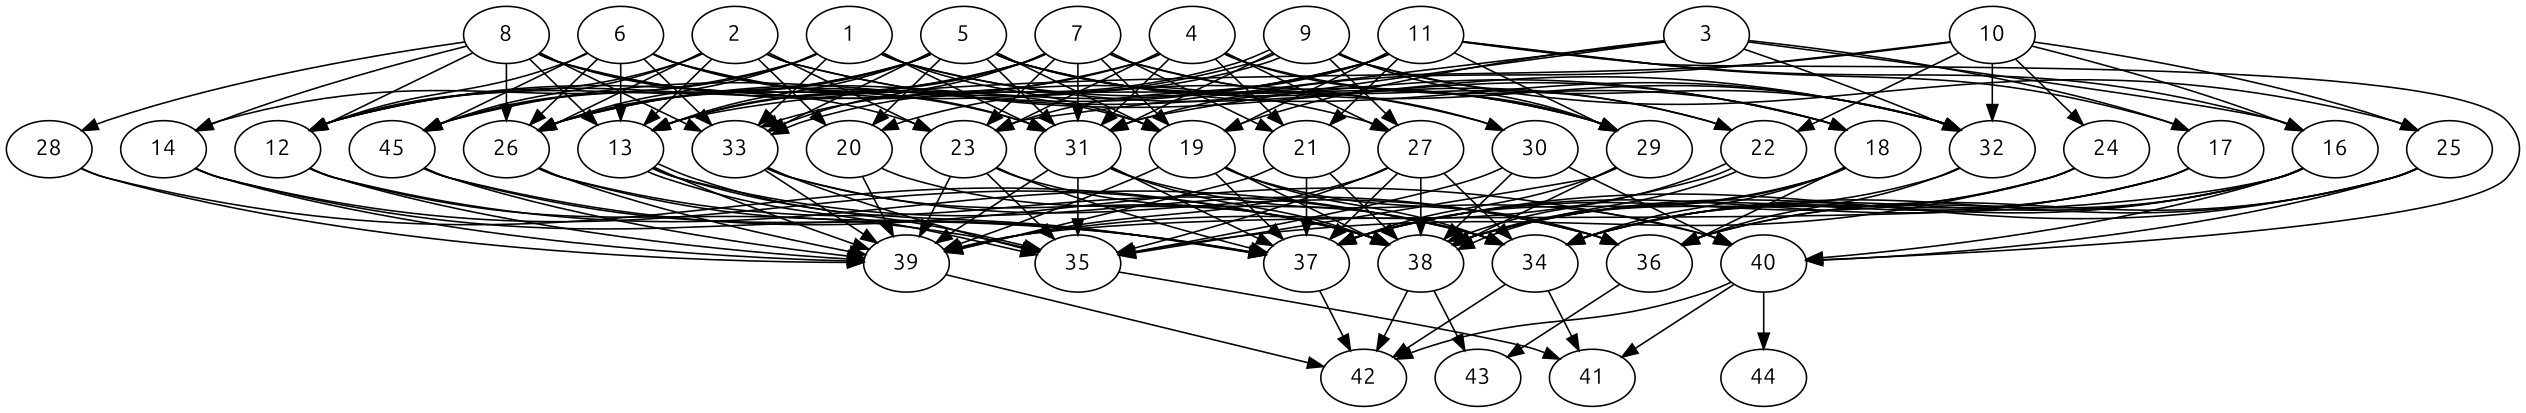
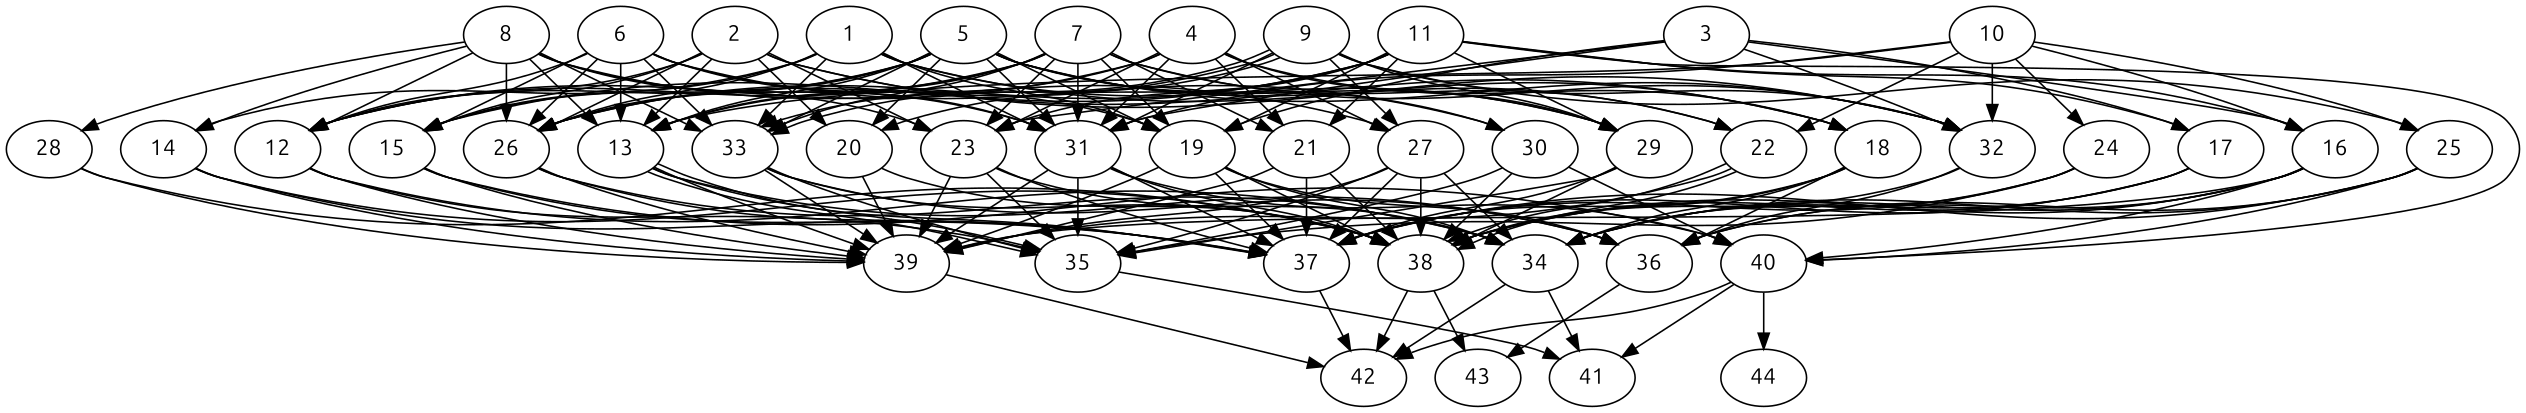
(392, 149) -> (392, 149)
